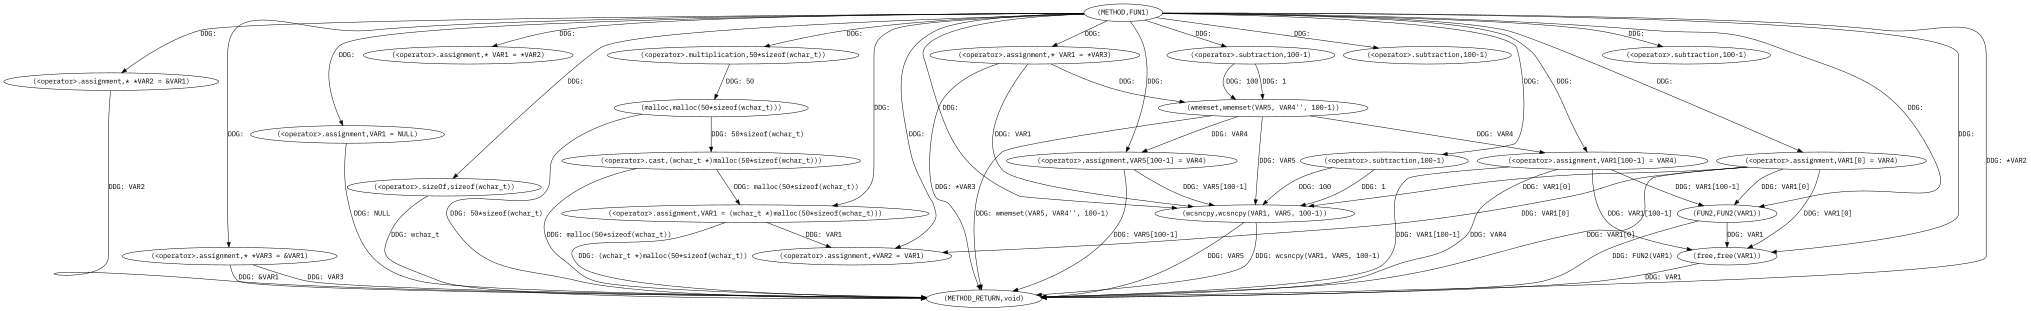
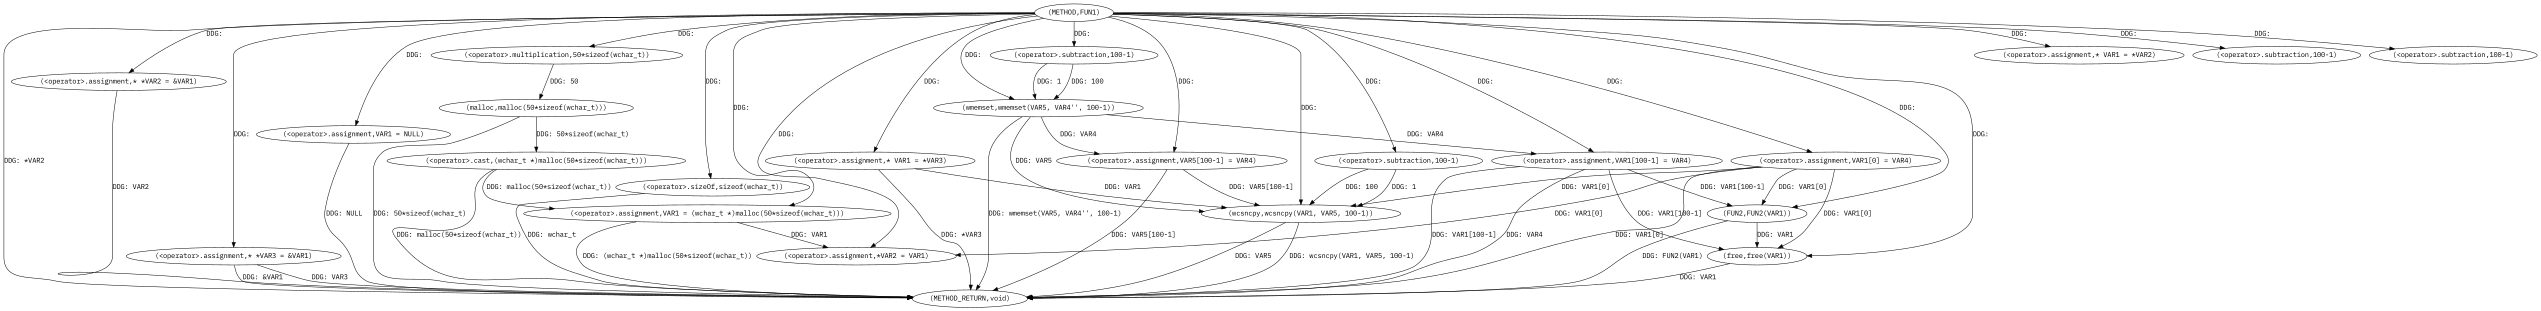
(1114, 89) -> (967, 44)
